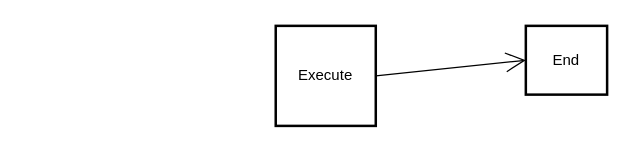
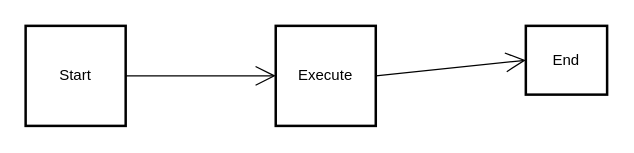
none -> (76, 76)
none -> (200, 76)
